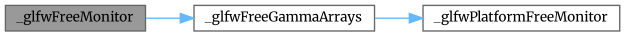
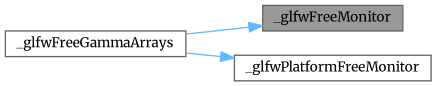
(163, 18) -> (218, 31)
